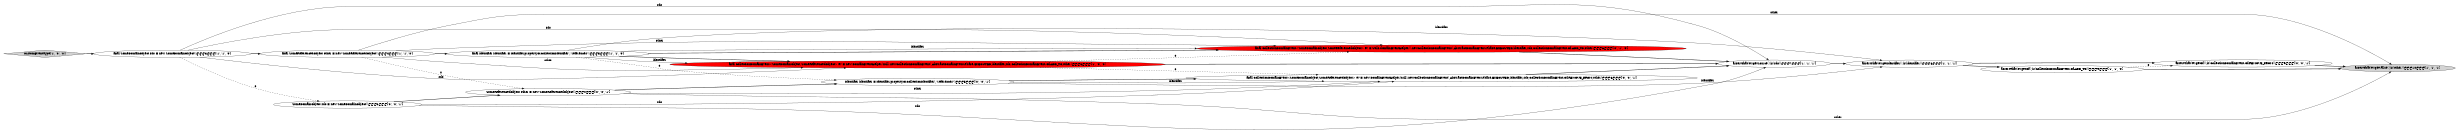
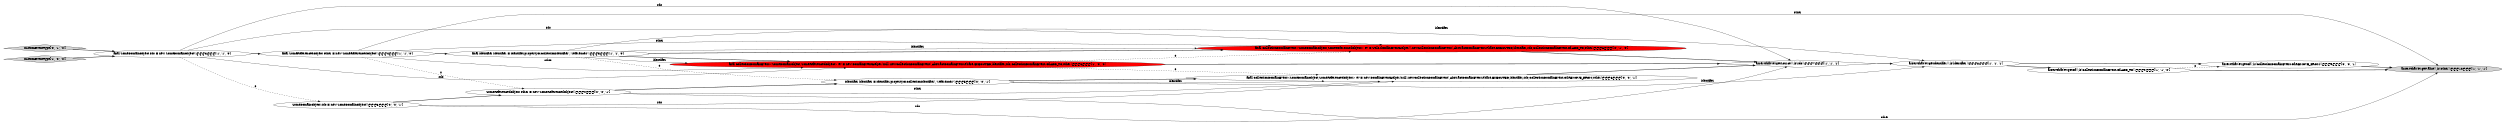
none -> (45, 48)
(1774, 64) -> (1798, 64)
